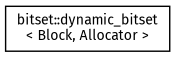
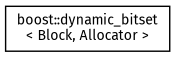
(88, 29) -> (88, 29)
